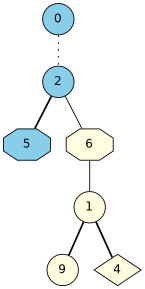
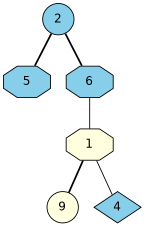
(58, 19) -> none
(74, 112) -> (74, 50)
(90, 145) -> (90, 82)
(90, 207) -> (90, 145)
(104, 240) -> (104, 178)
(118, 270) -> (118, 207)
